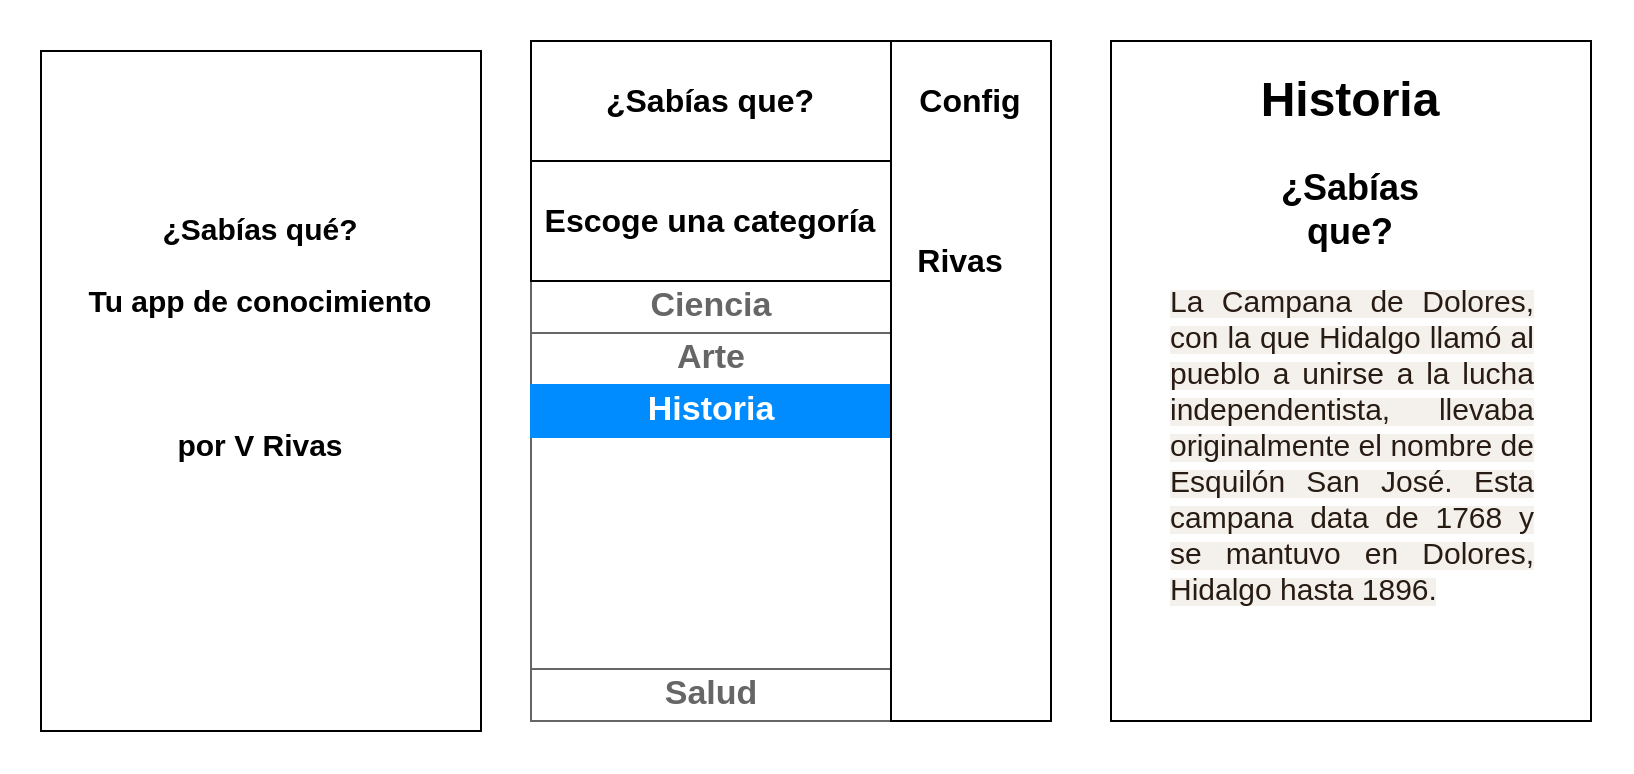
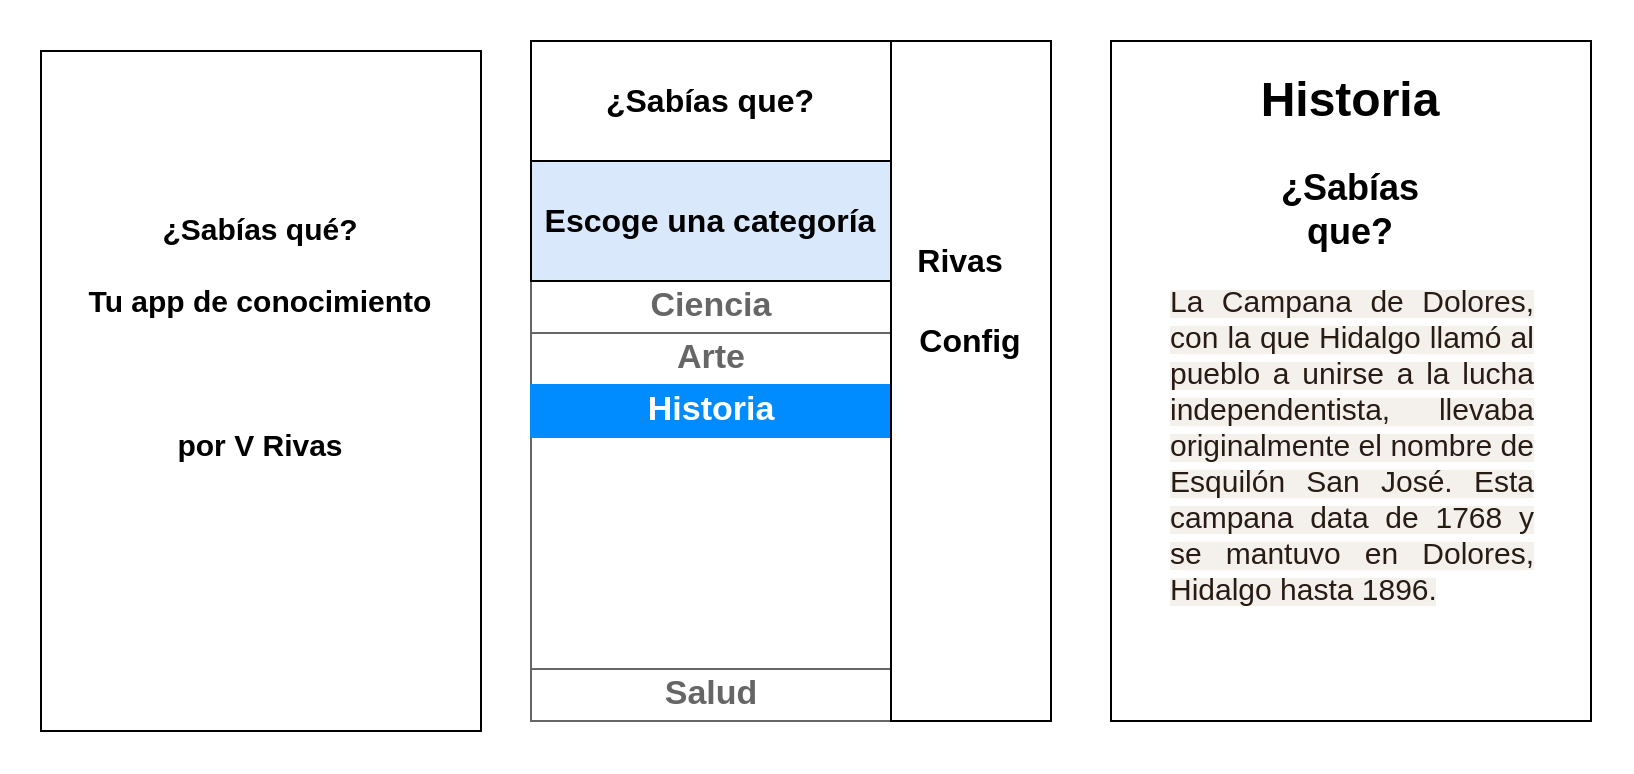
(971, 101) -> (971, 341)
(711, 221) -> (711, 221)
